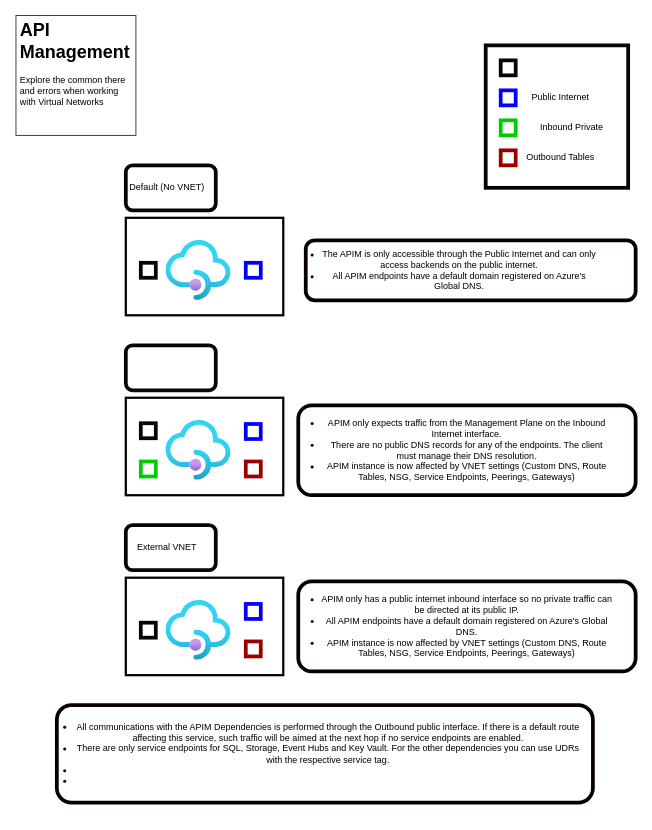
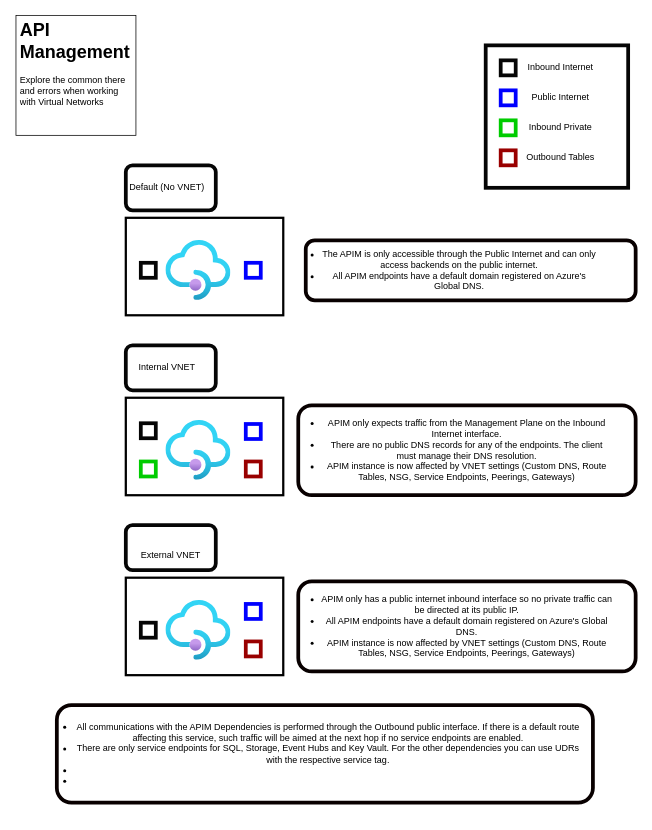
none -> (561, 68)
(572, 128) -> (561, 128)
none -> (167, 368)
(167, 548) -> (171, 555)
